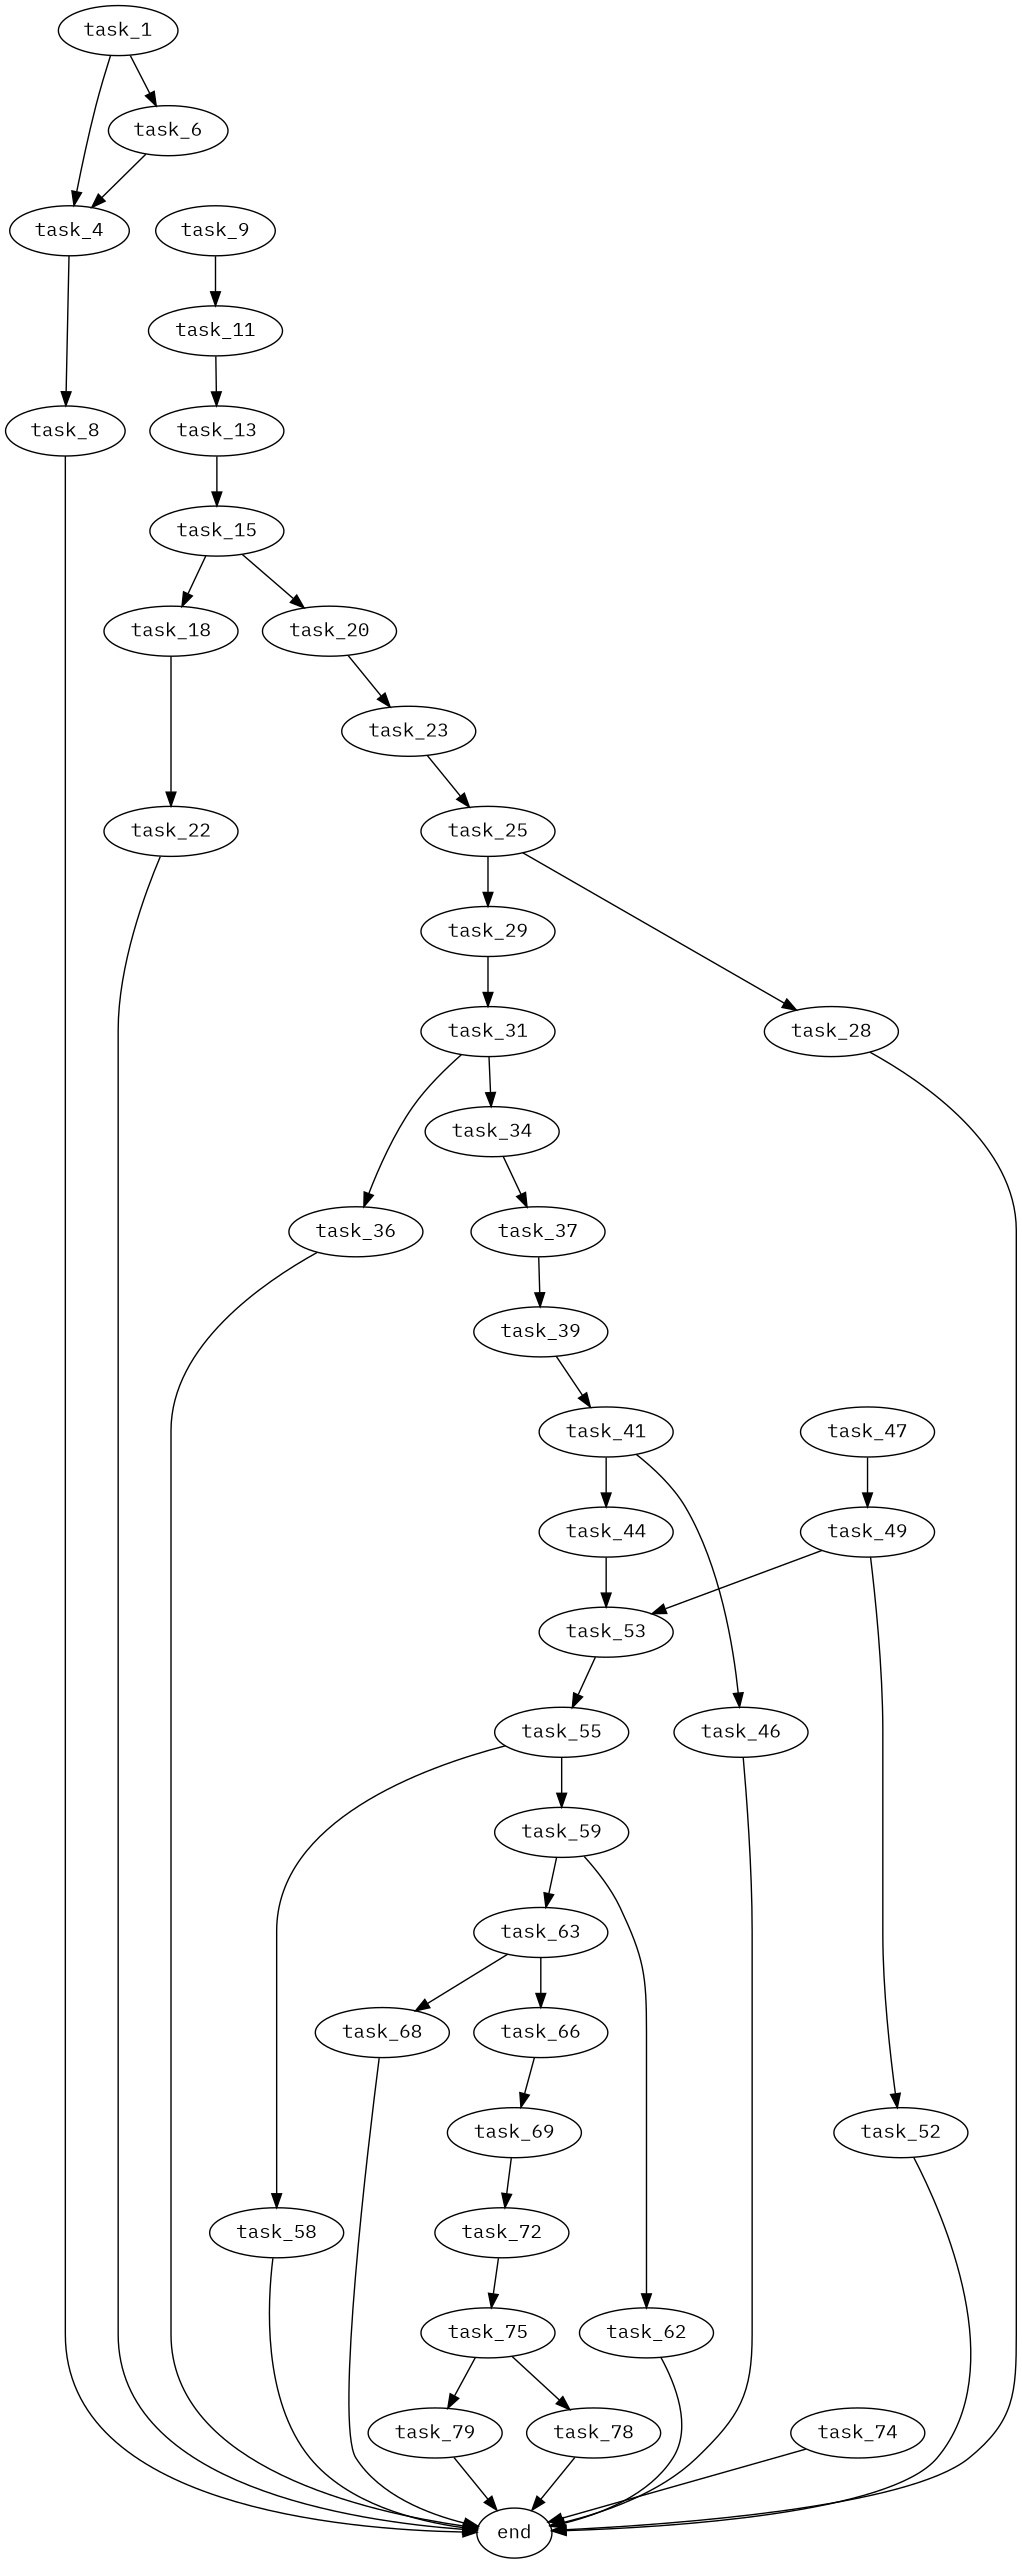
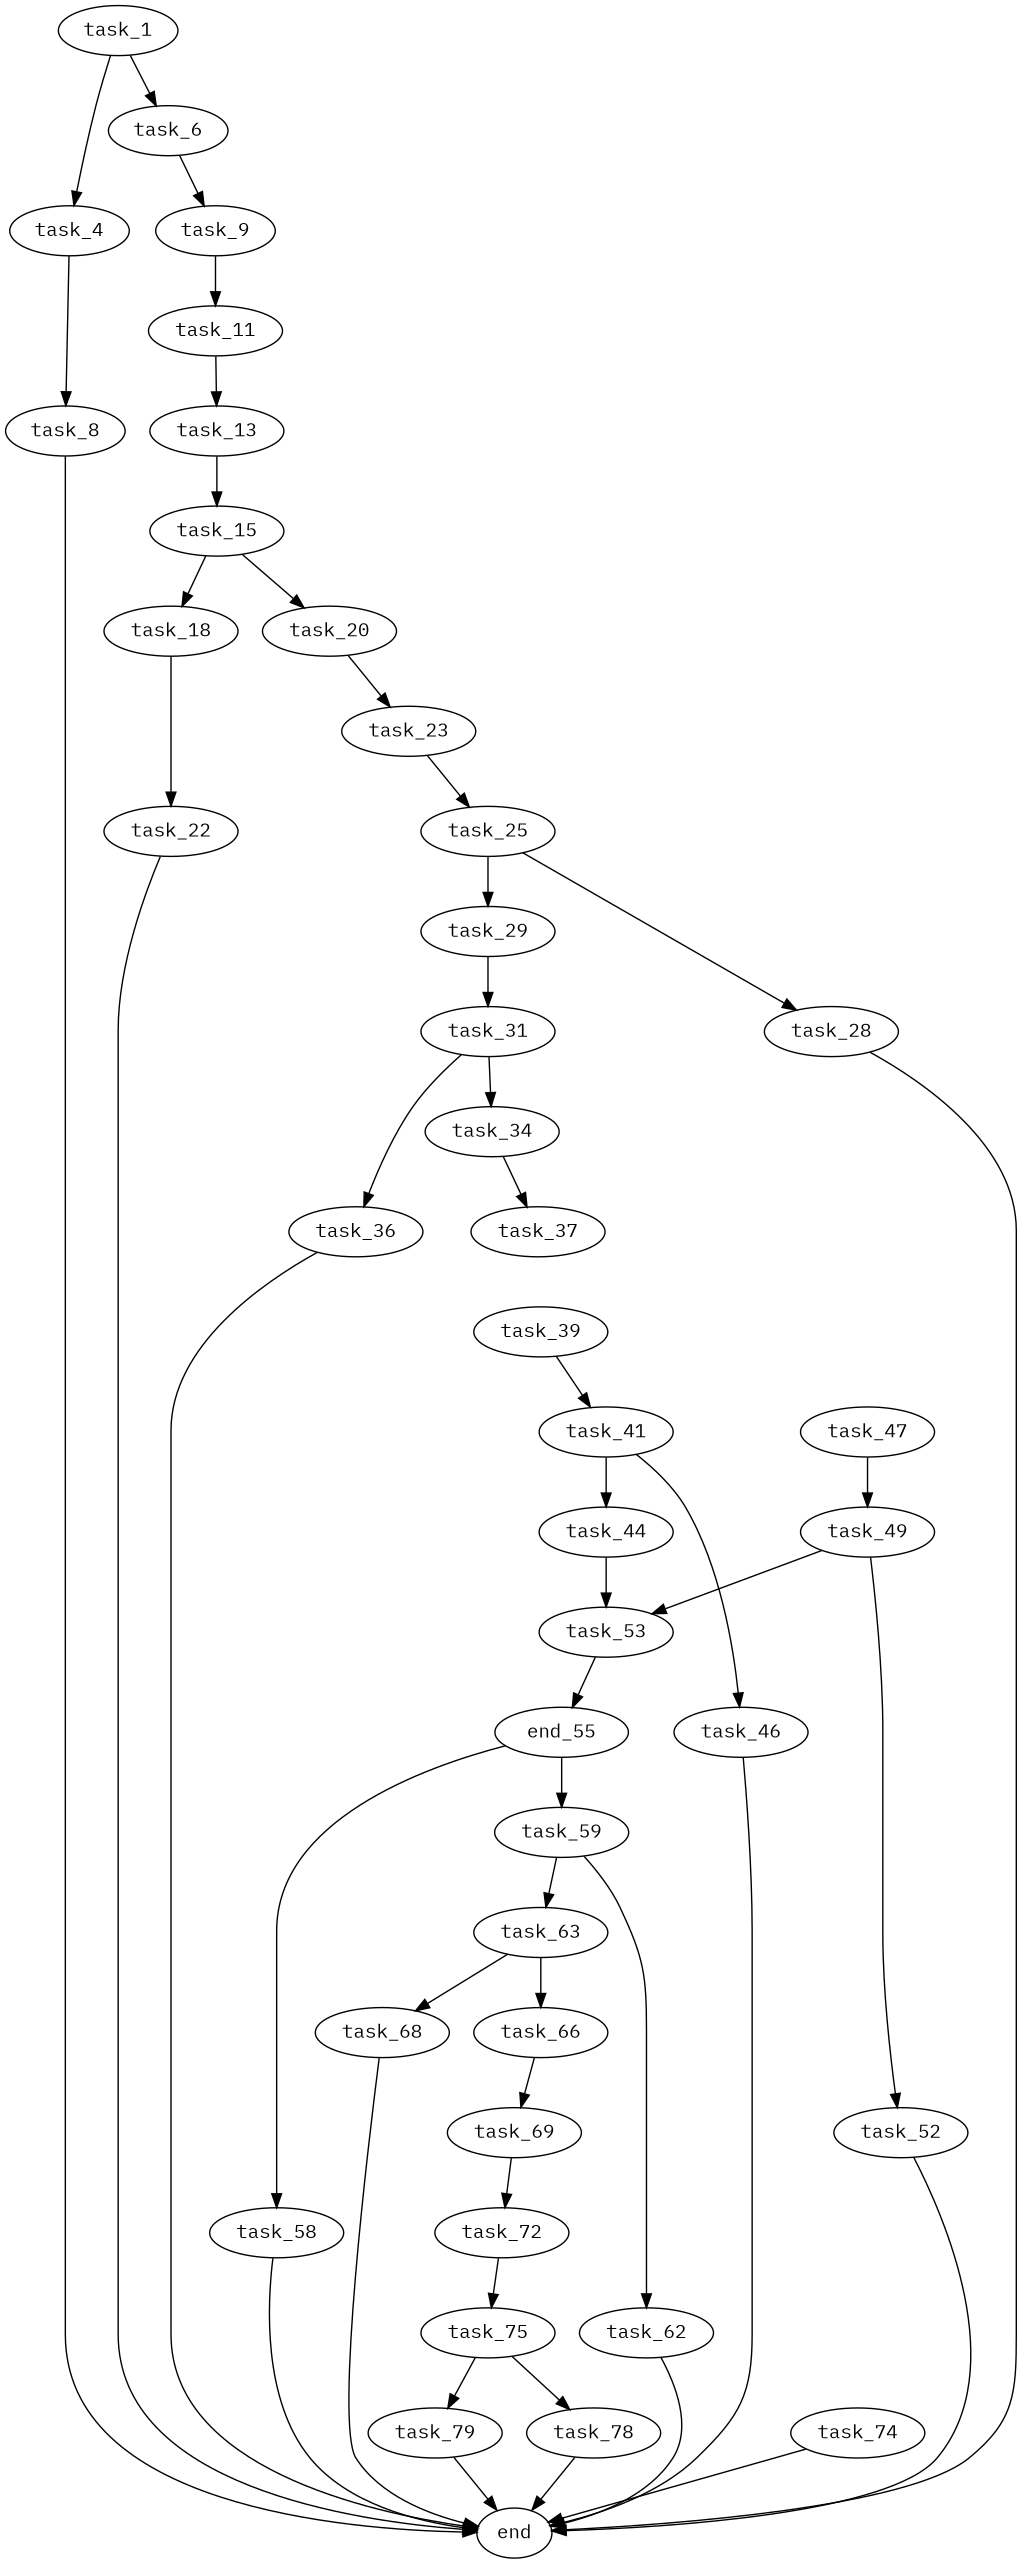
(124, 176) -> (189, 175)
(539, 1275) -> none
(562, 1732) -> (562, 1732)
